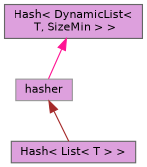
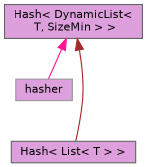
(61, 126) -> (83, 96)
